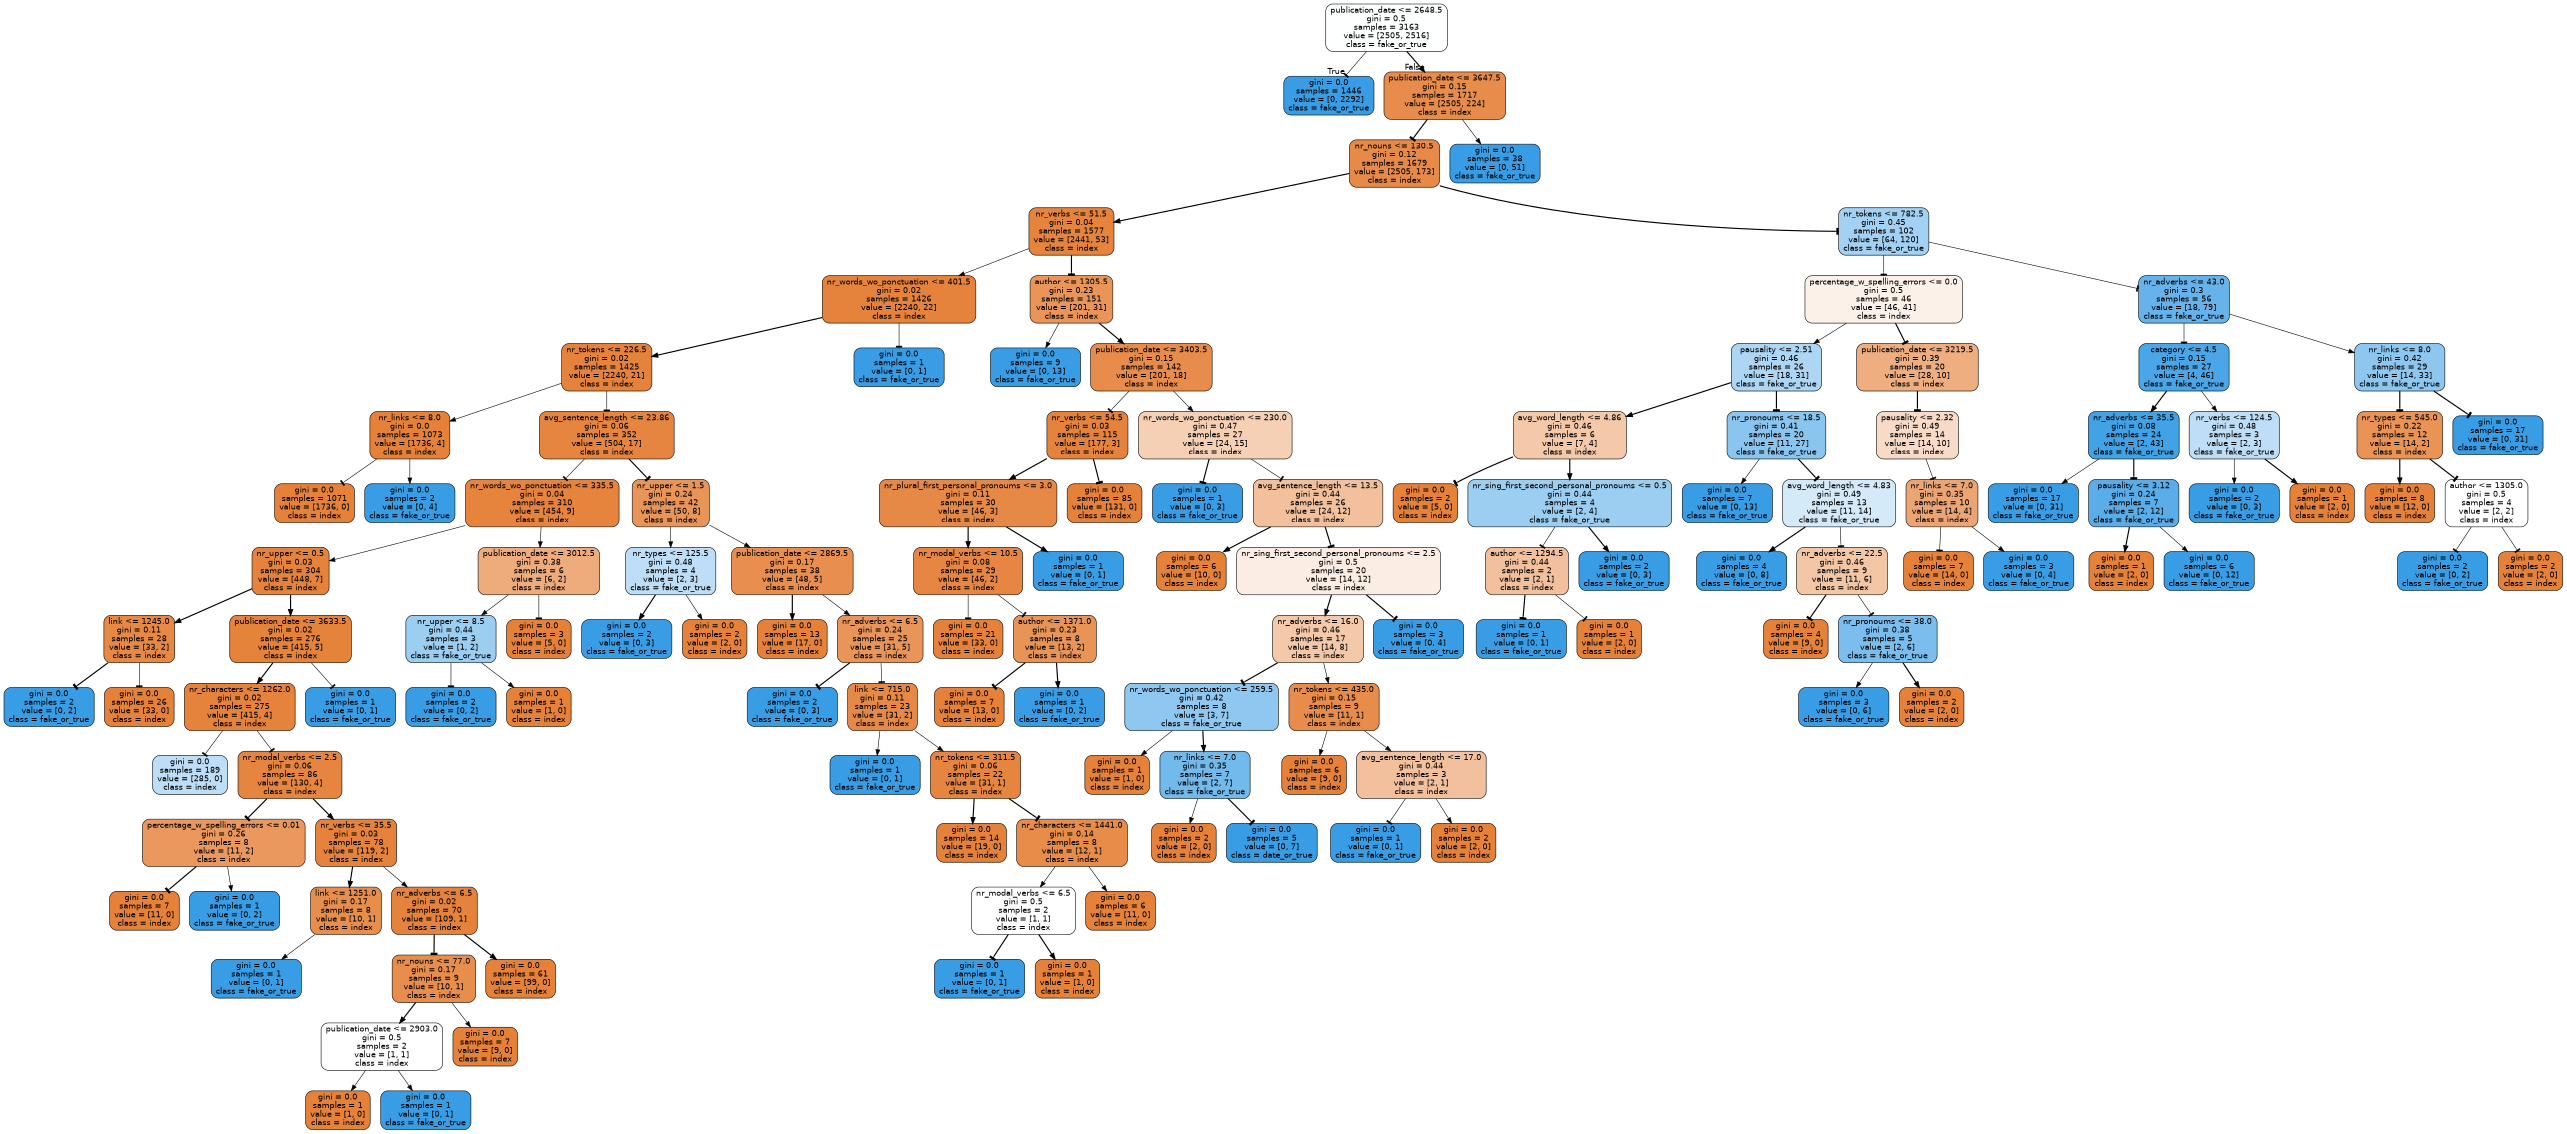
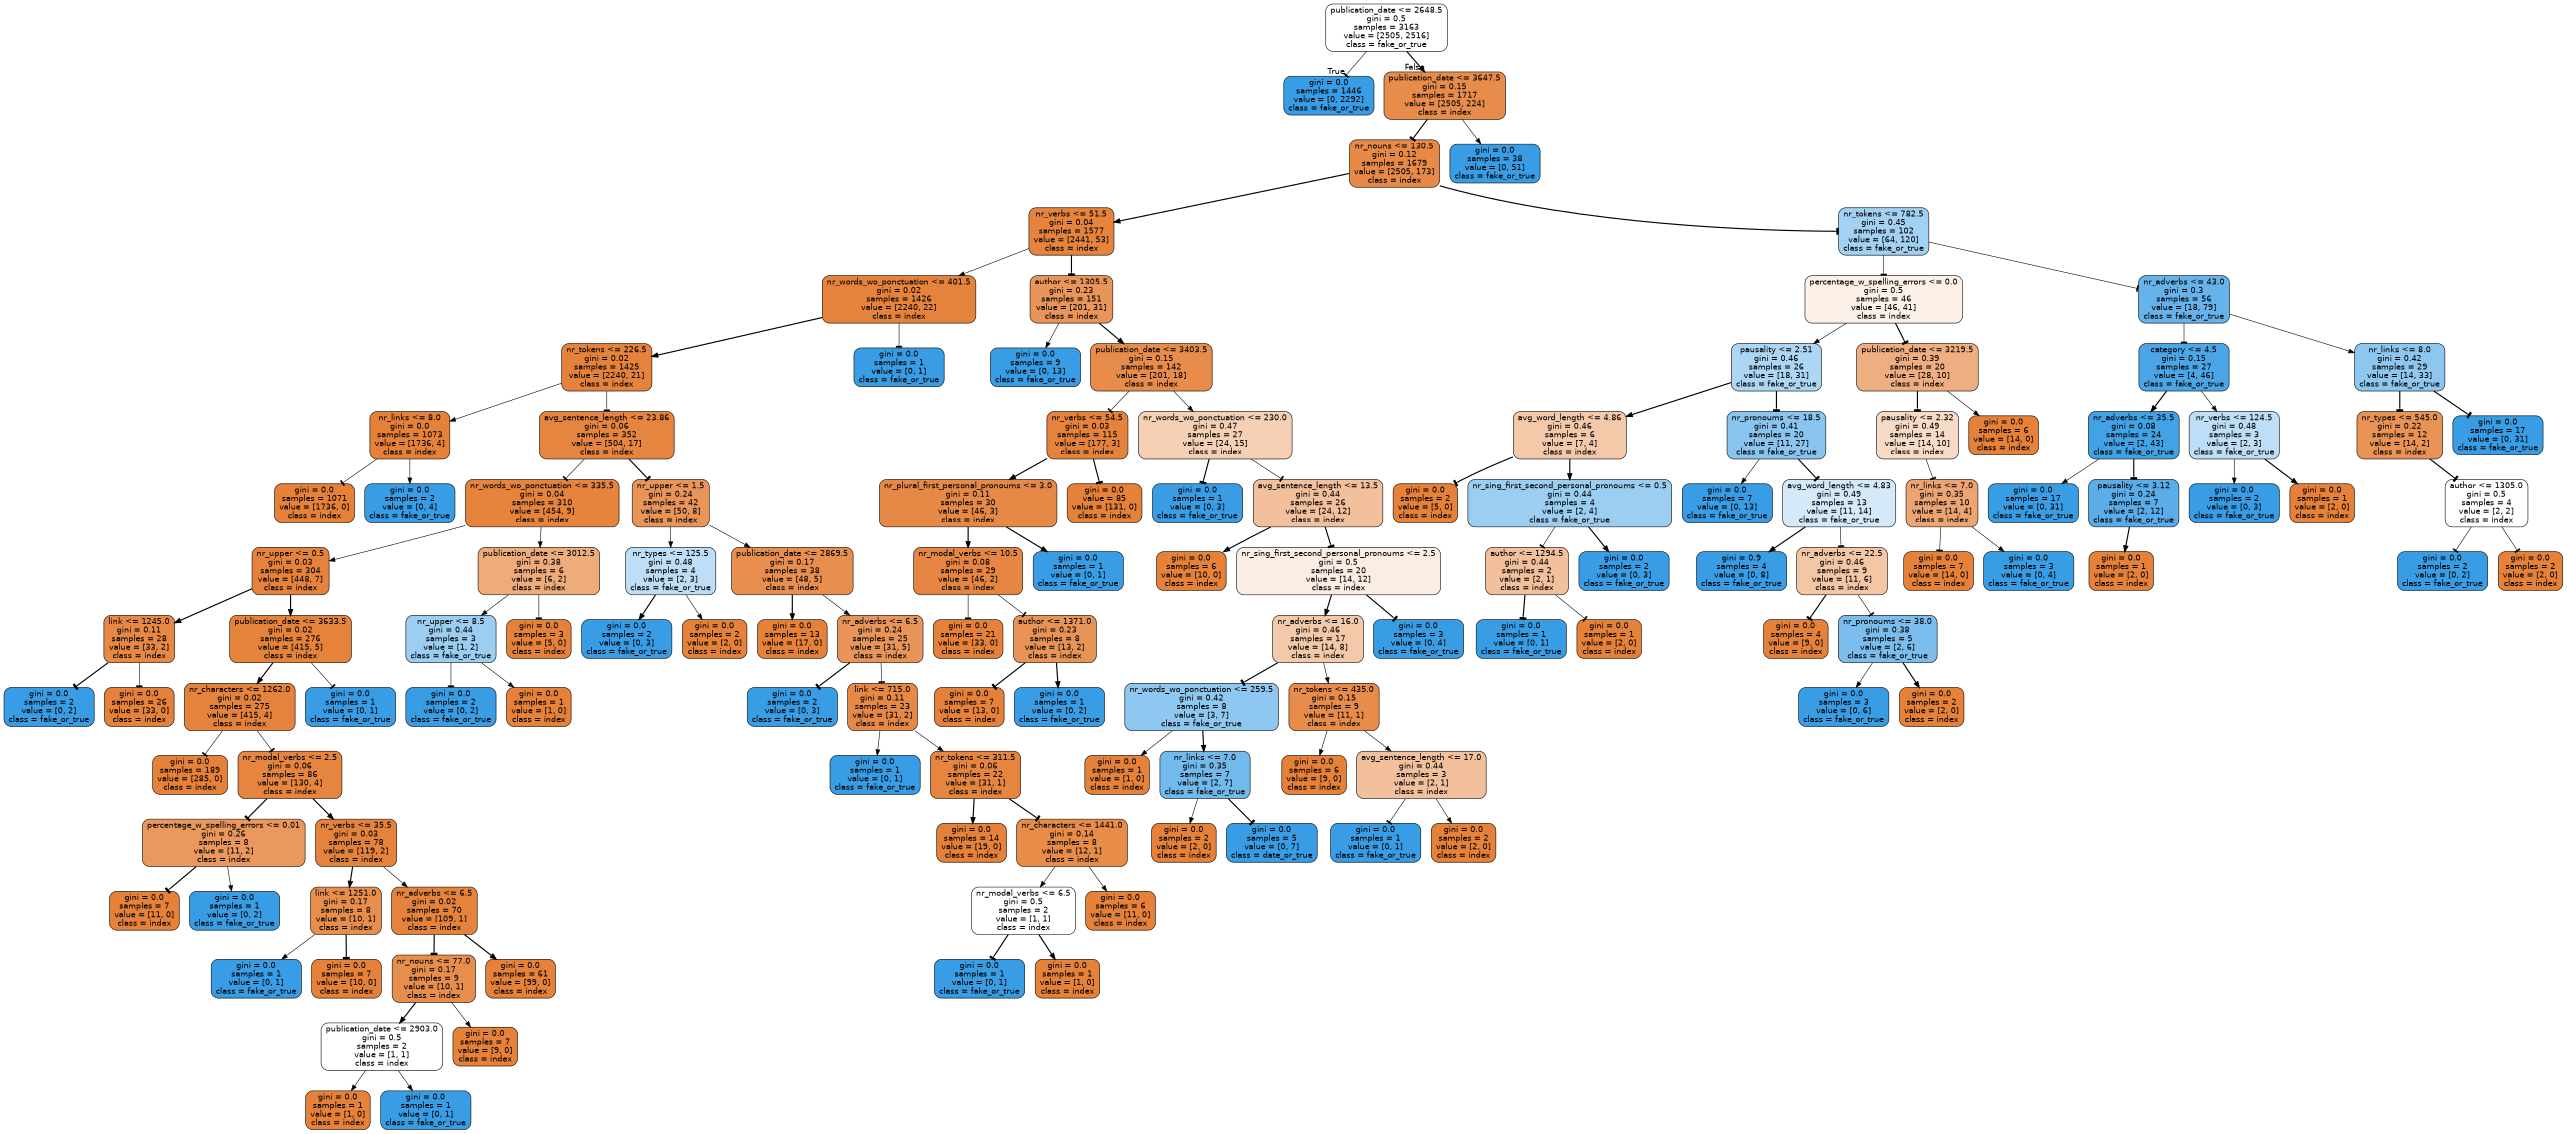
none -> (2004, 435)
(1105, 503) -> (1105, 503)
(2400, 503) -> none
(1742, 571) -> (1742, 571)
(2209, 571) -> none
(190, 775) -> (190, 775)
none -> (346, 979)
